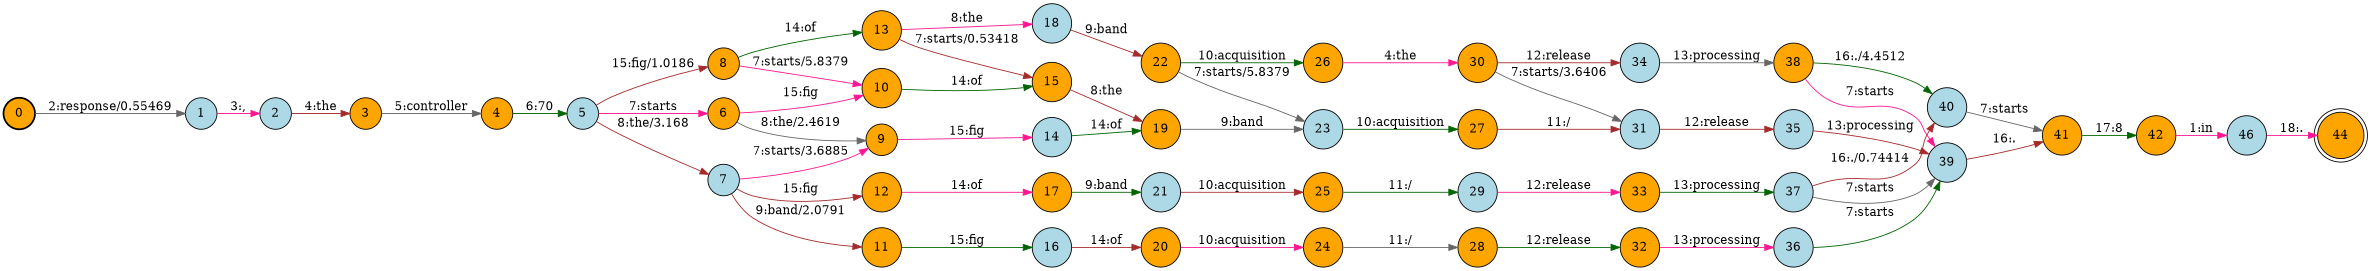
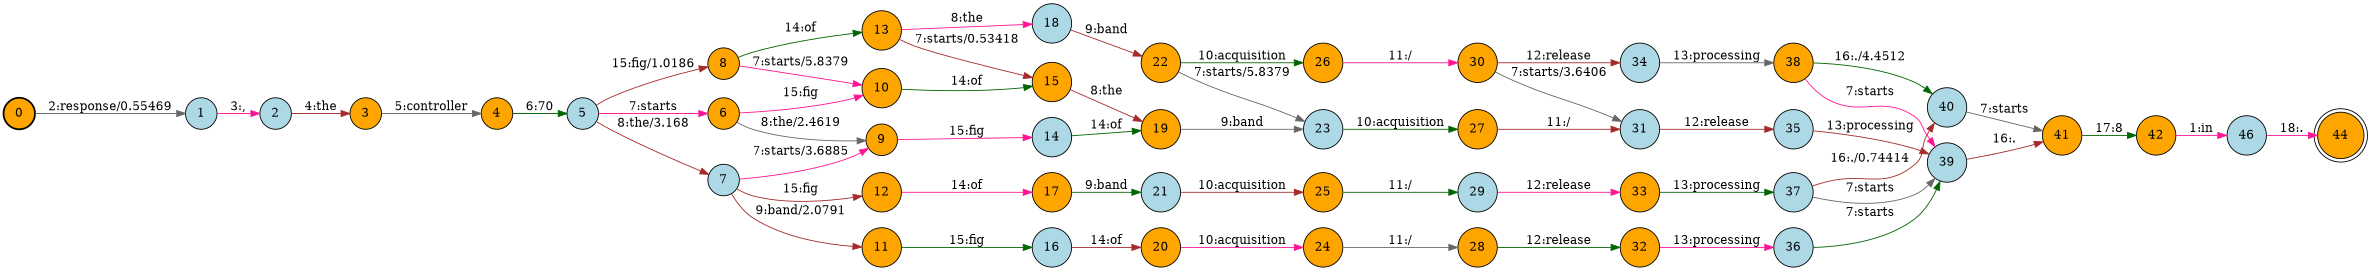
(1400, 56) -> (1400, 56)
